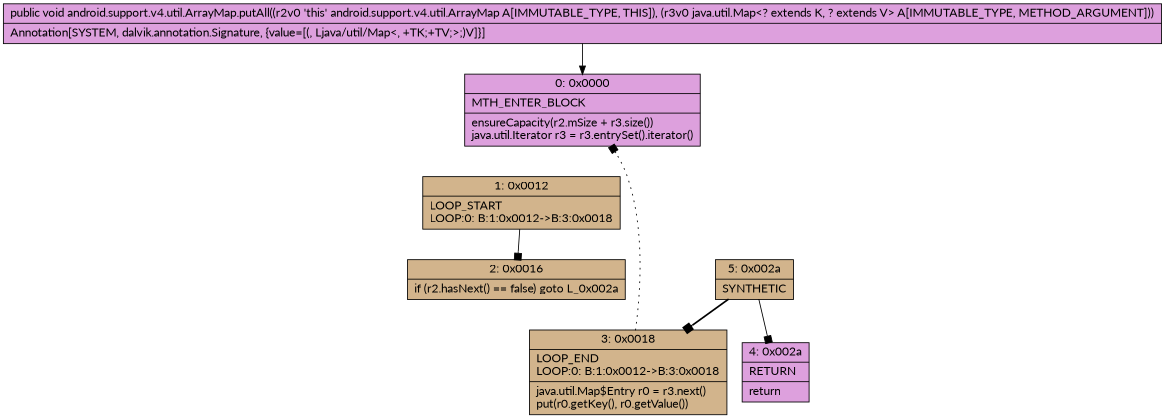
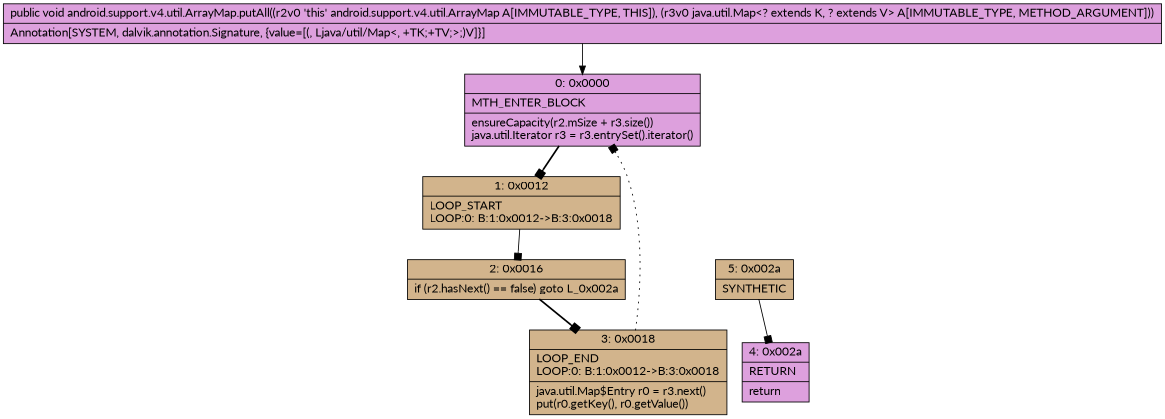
none -> (551, 158)
(711, 312) -> (555, 312)
